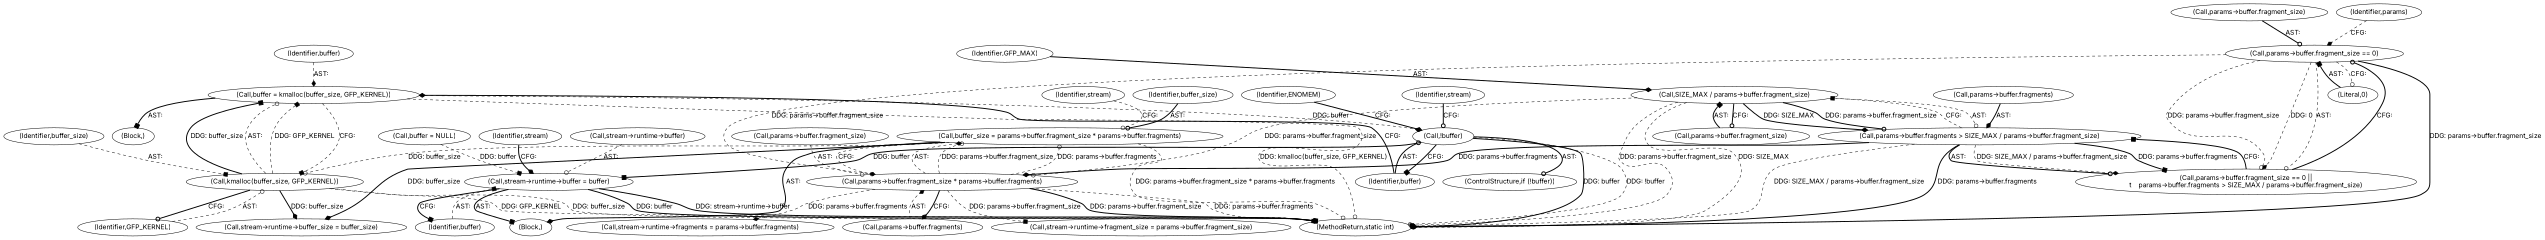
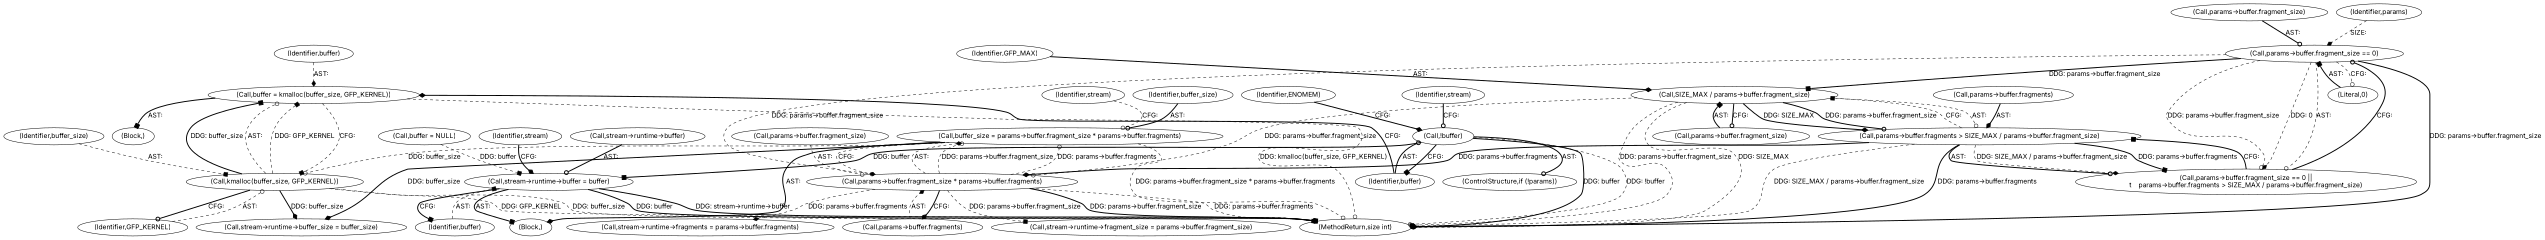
(2359, 33) -> (2359, 33)
none -> (2026, 72)
(992, 105) -> none
(599, 156) -> (599, 156)
(1510, 182) -> (1510, 182)
(1355, 227) -> (1355, 227)
